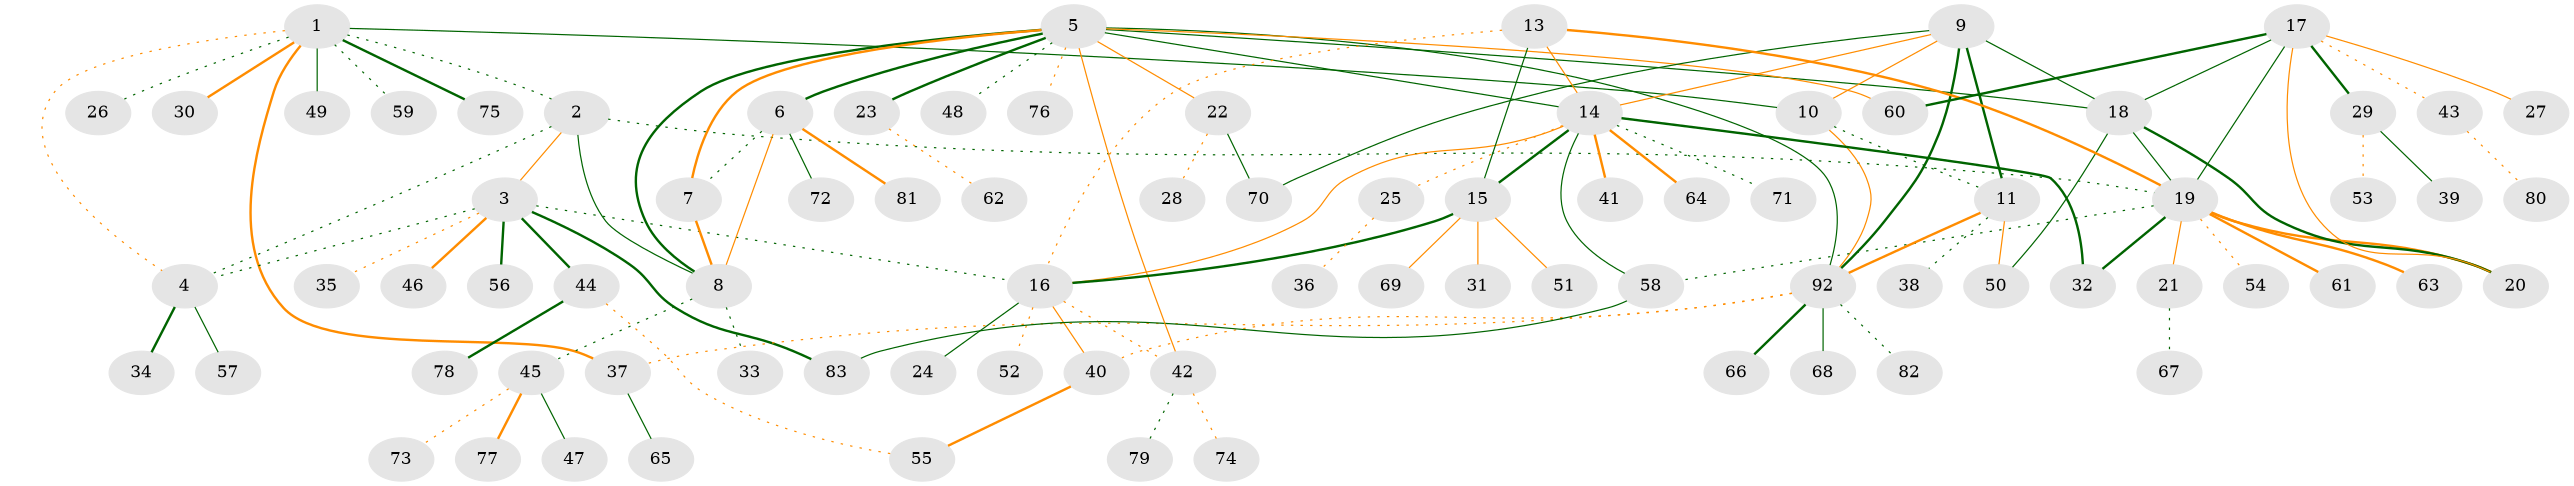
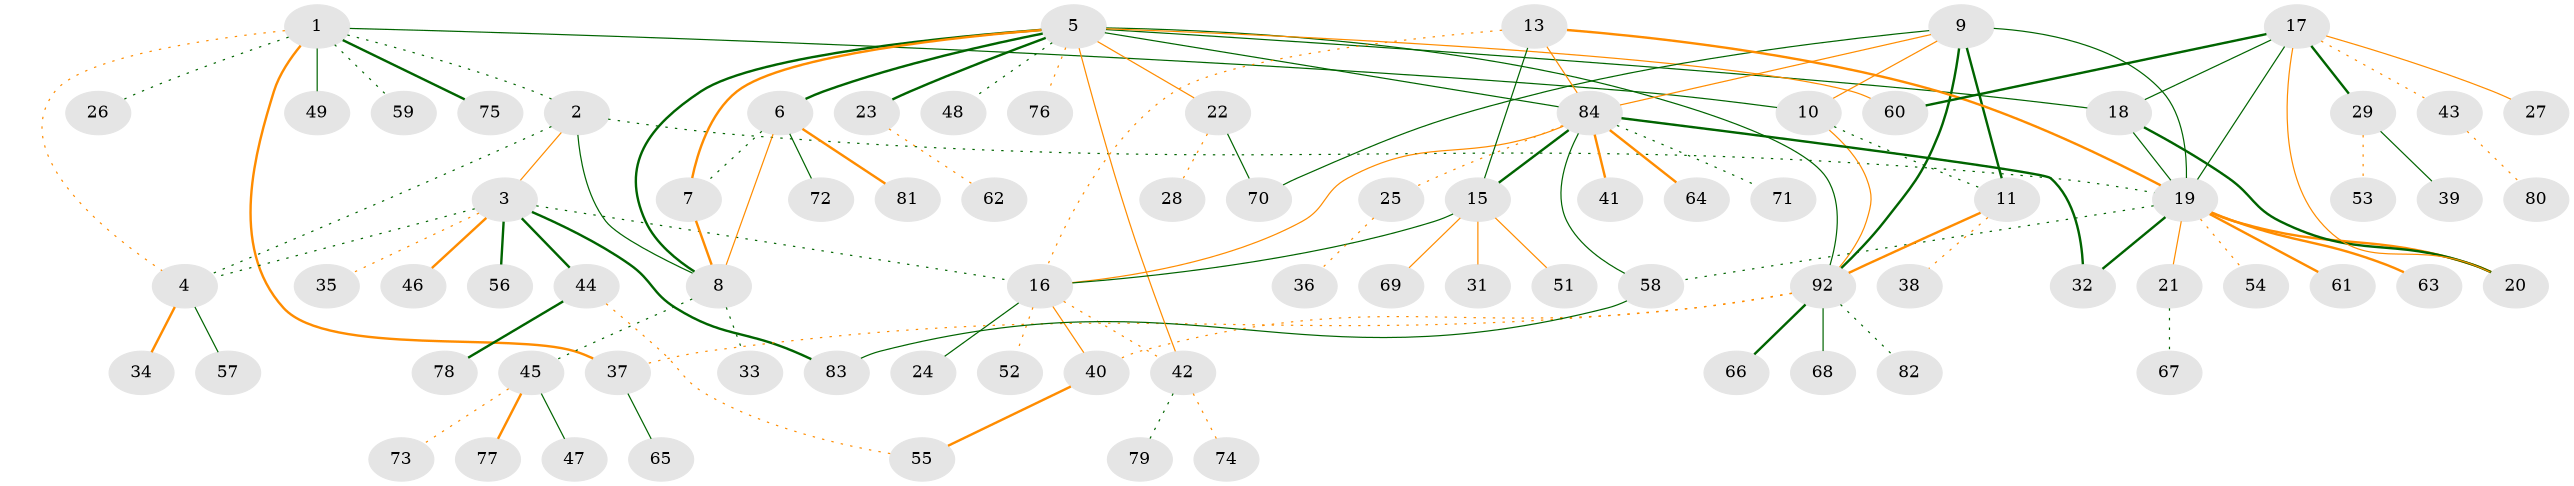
(2040, 70) -> (2114, 57)
(185, 113) -> none
(1590, 113) -> (1590, 113)
(1957, 244) -> (1957, 244)
(1265, 260) -> (1265, 260)
(1996, 286) -> none
(163, 330) -> (163, 330)
